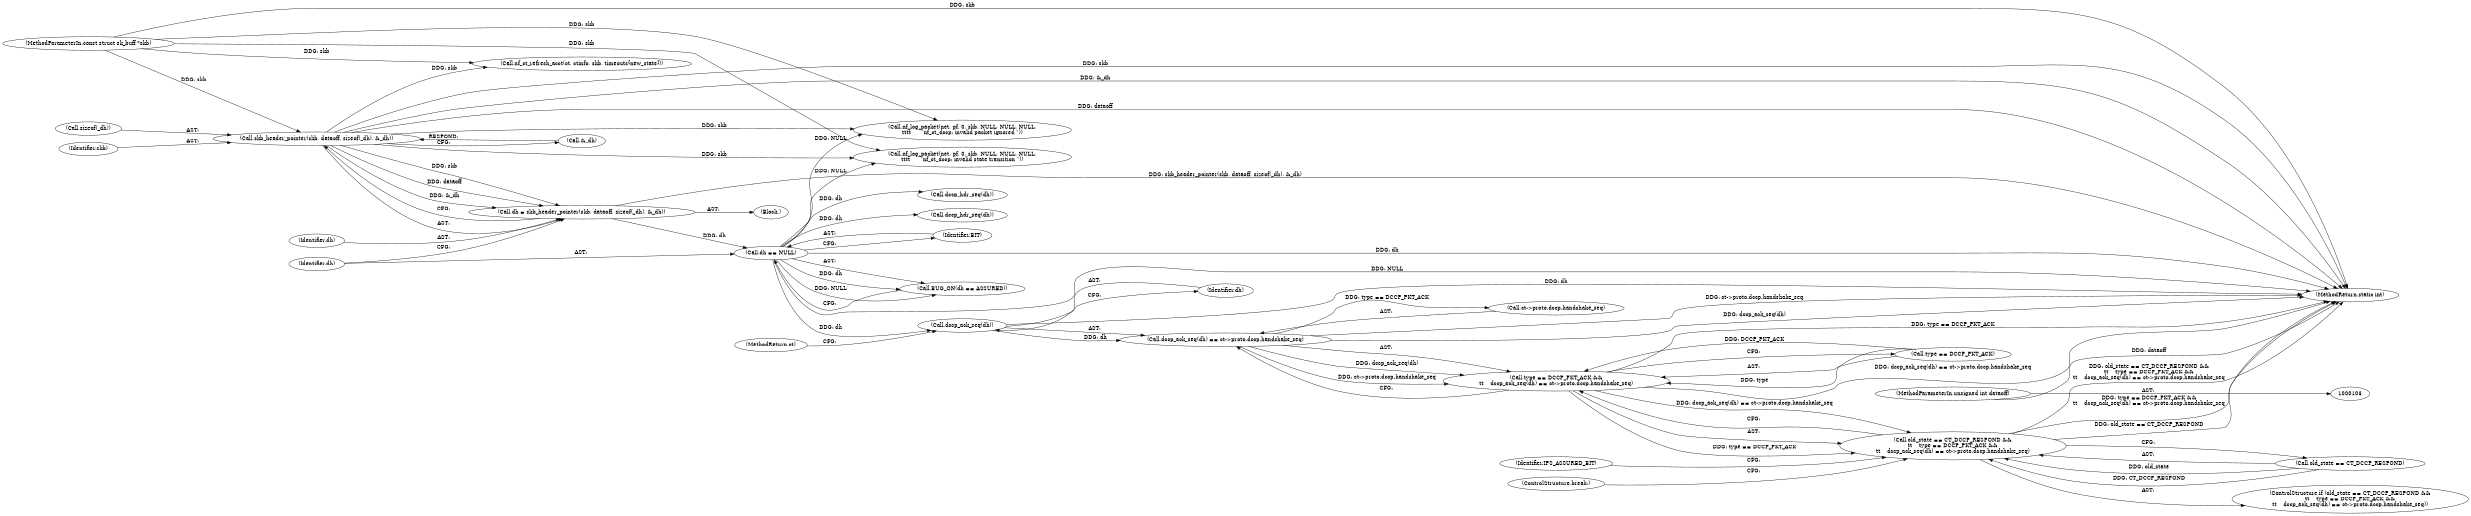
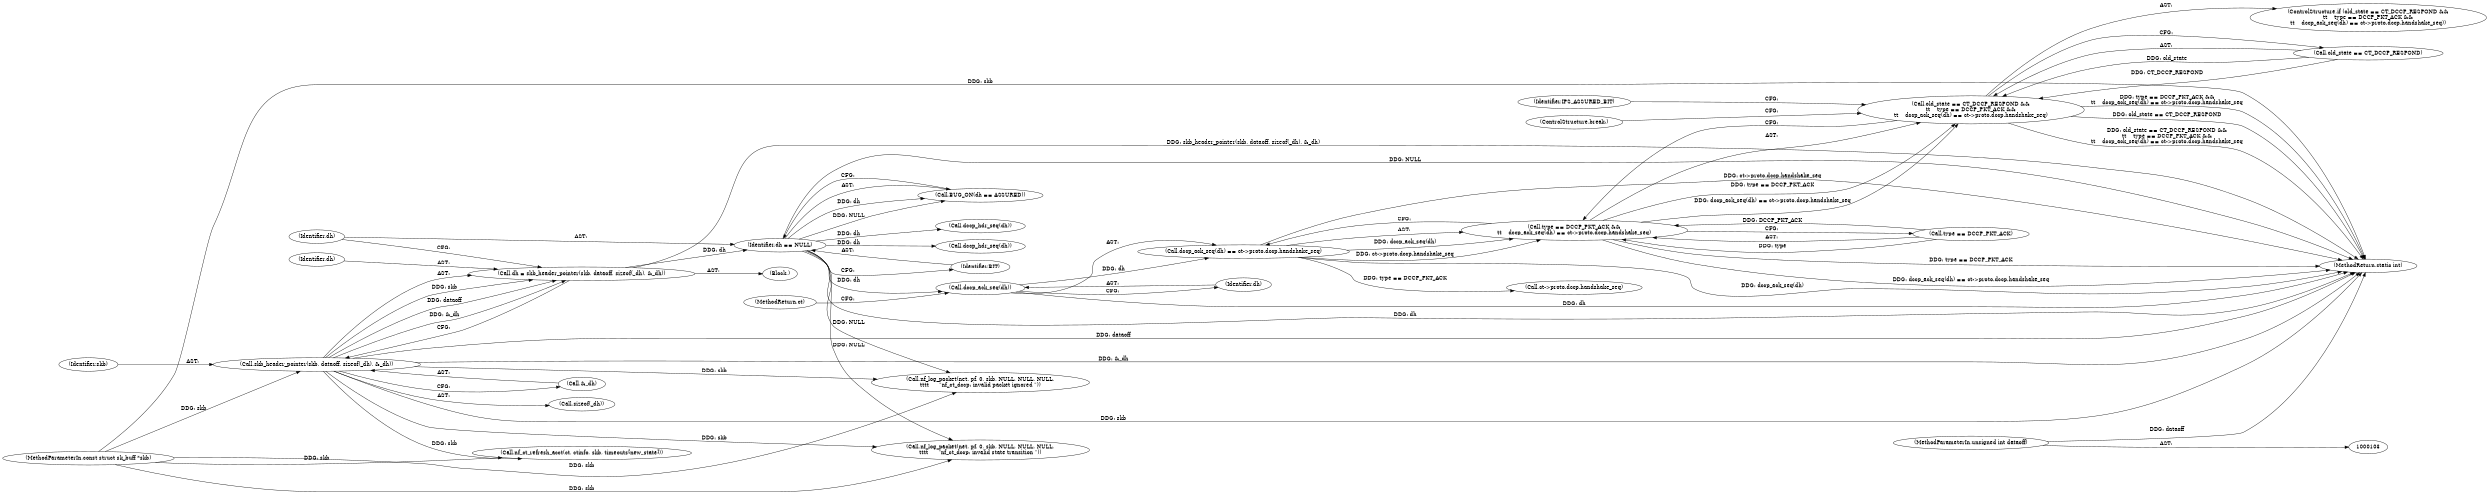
(174, 132) -> (438, 400)
(445, 137) -> (445, 373)
(771, 253) -> (780, 245)
(1379, 318) -> none
